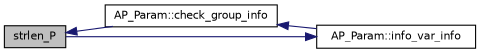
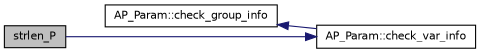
(95, 29) -> none
(396, 37) -> (396, 37)
